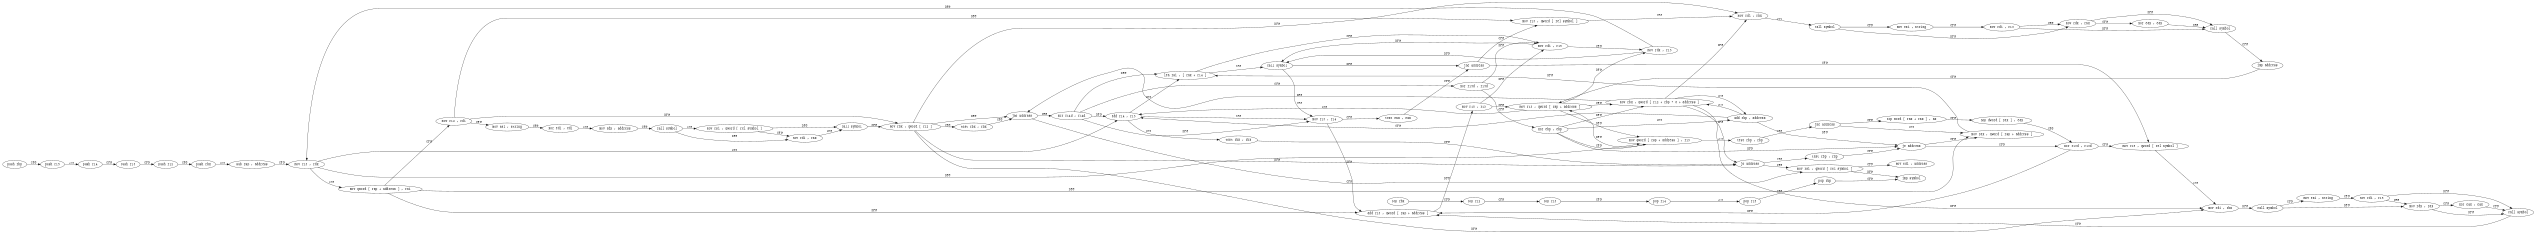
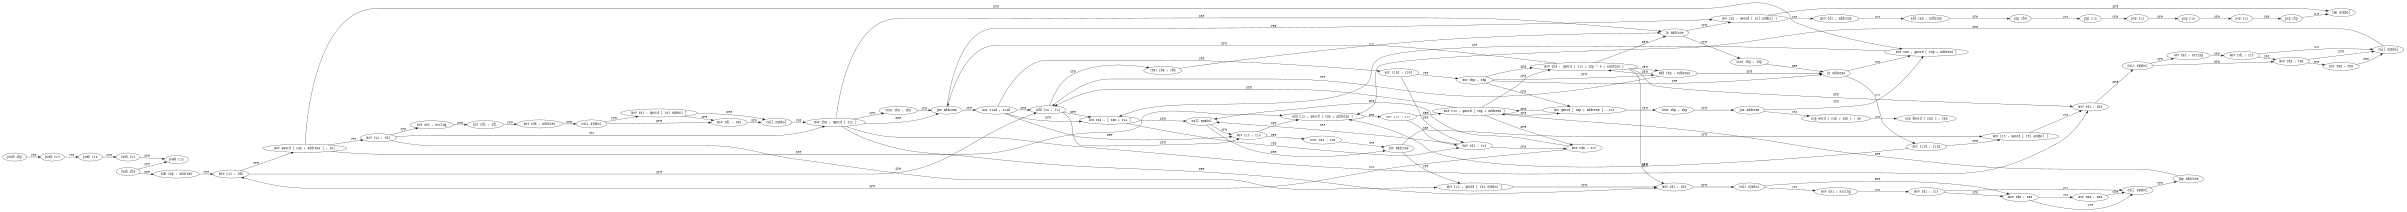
none -> (1926, 19)
(2048, 130) -> none
(184, 164) -> (151, 166)
(978, 177) -> none
